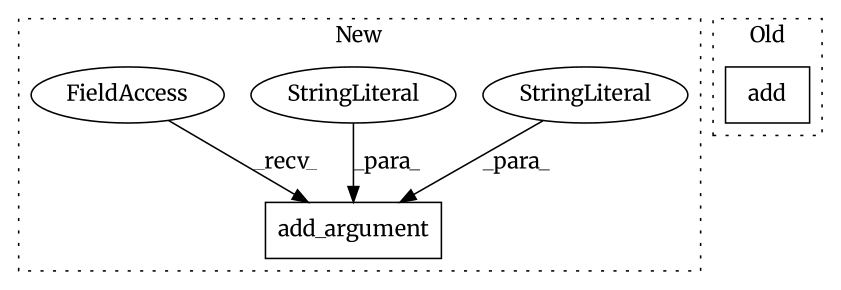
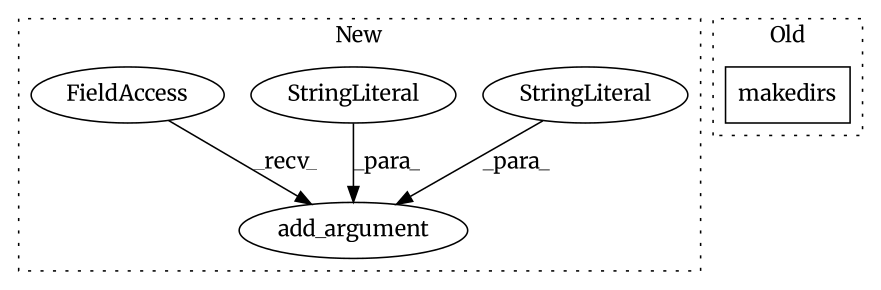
(768, 95) -> (788, 95)
(353, 230) -> (353, 230)
